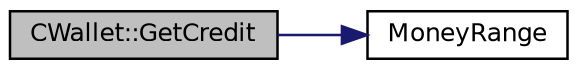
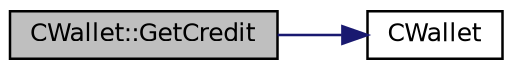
(468, 35) -> (435, 35)
